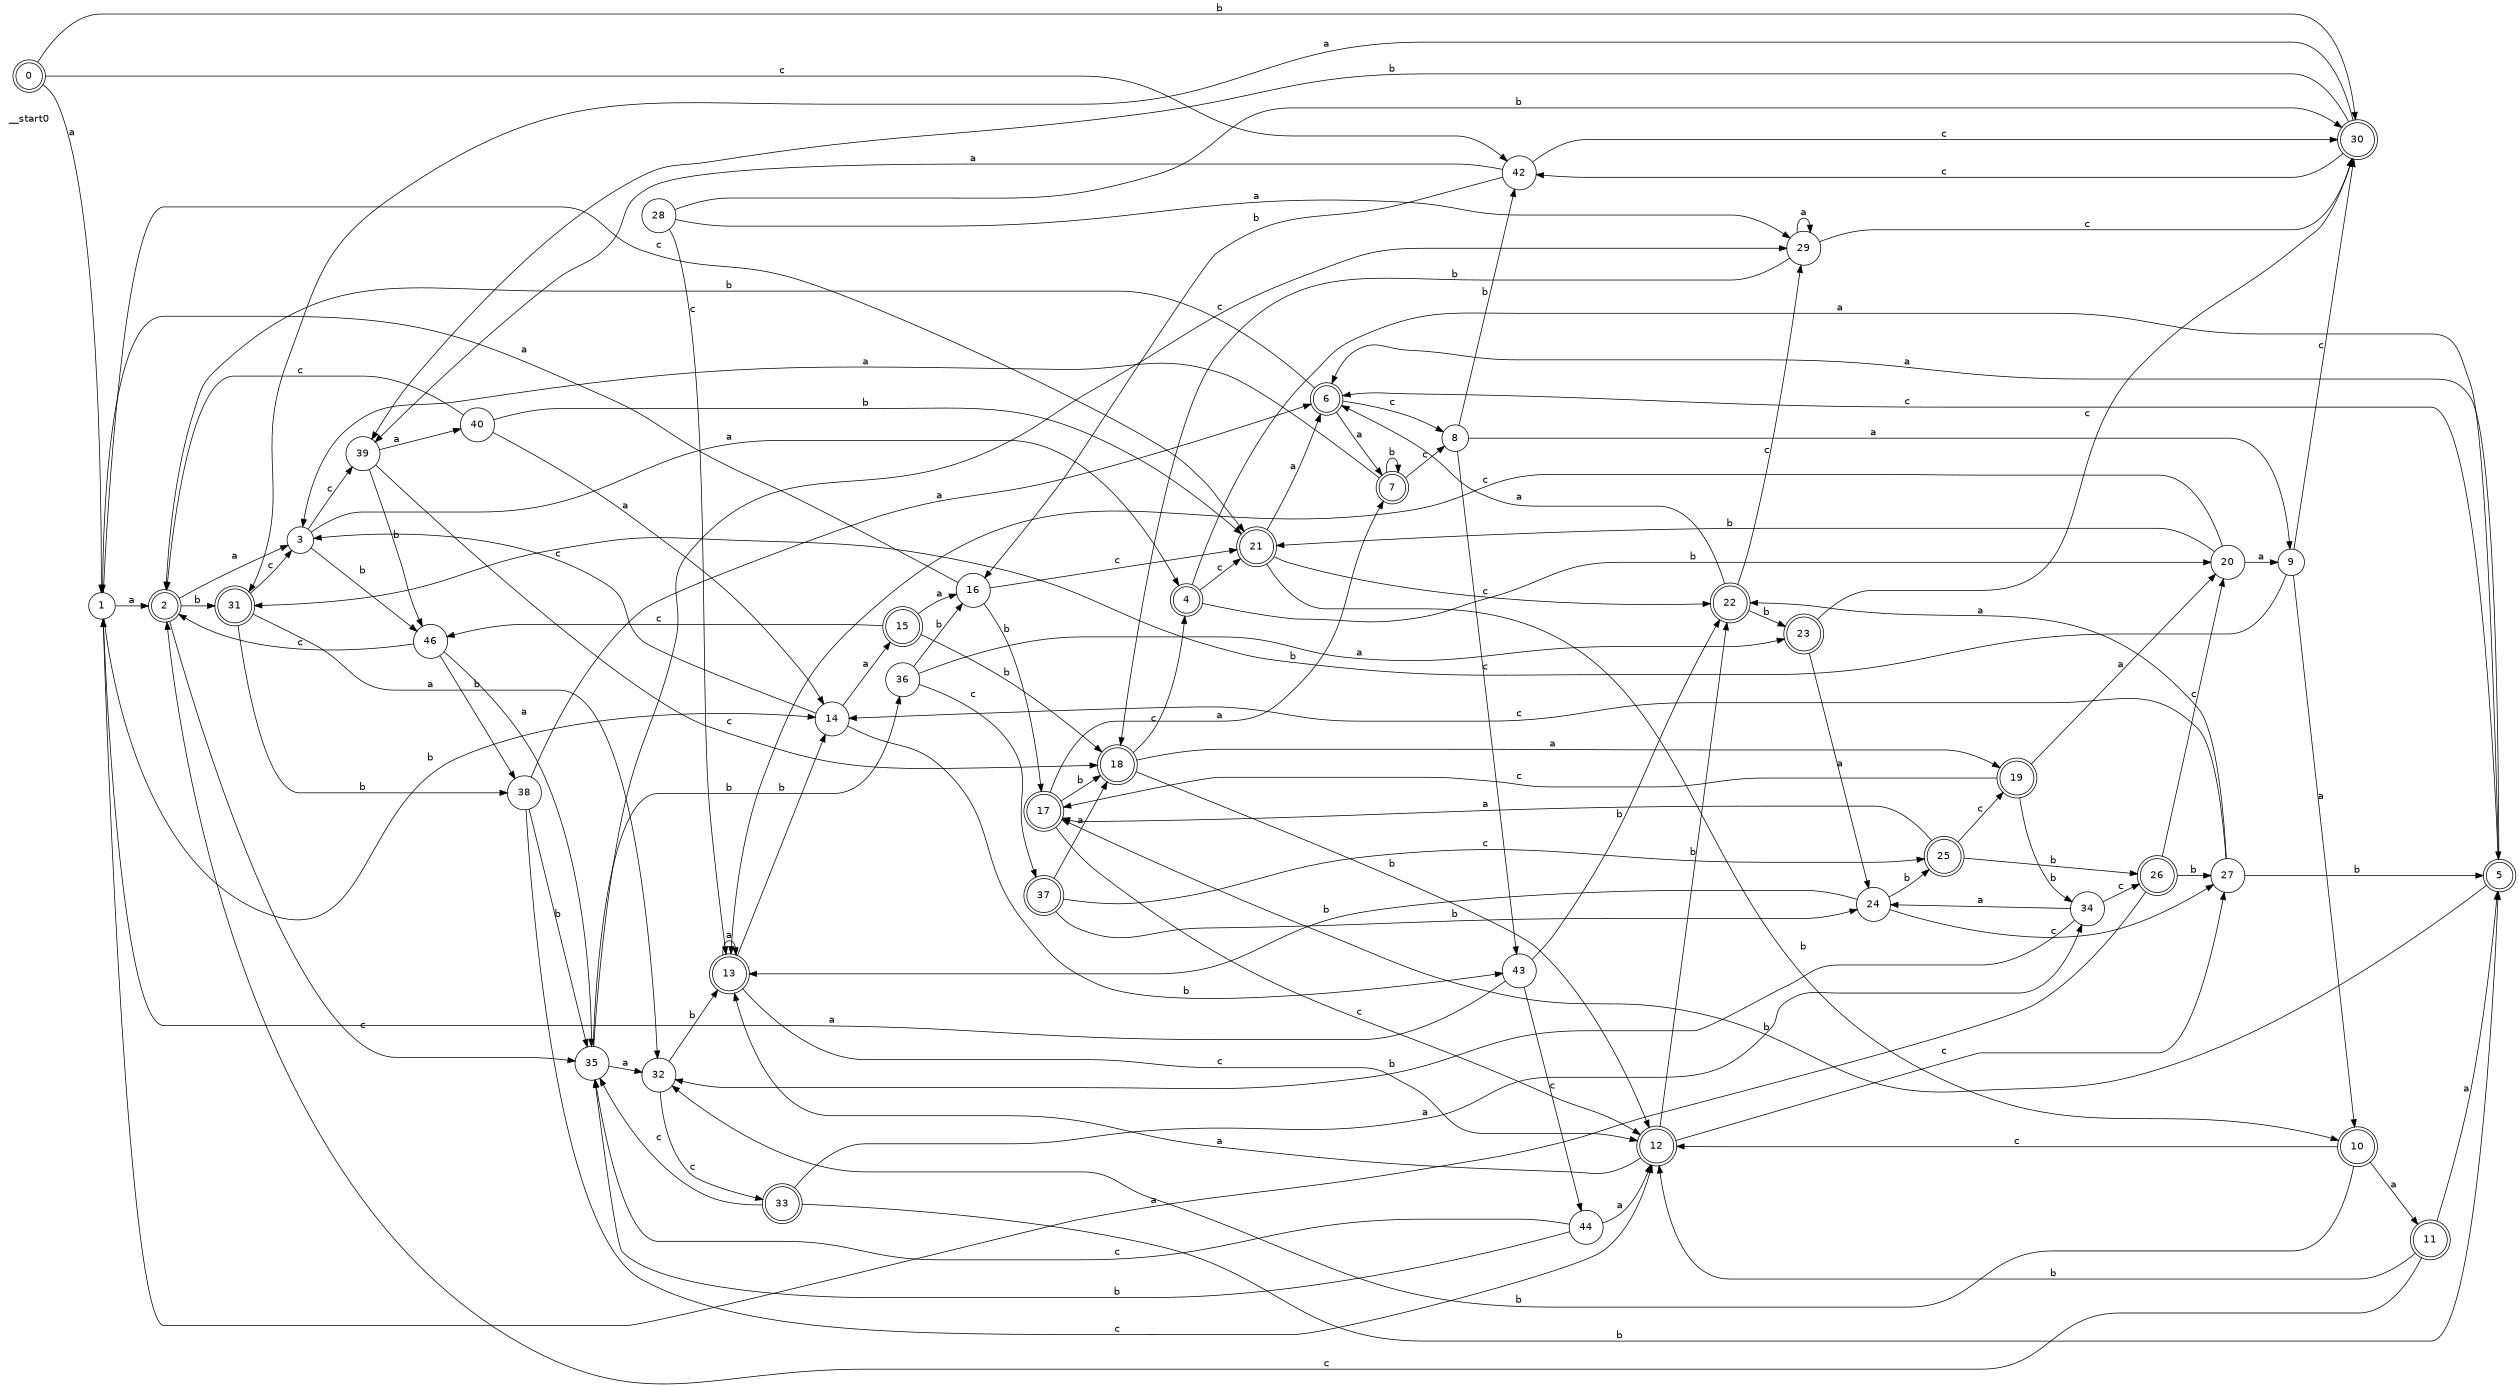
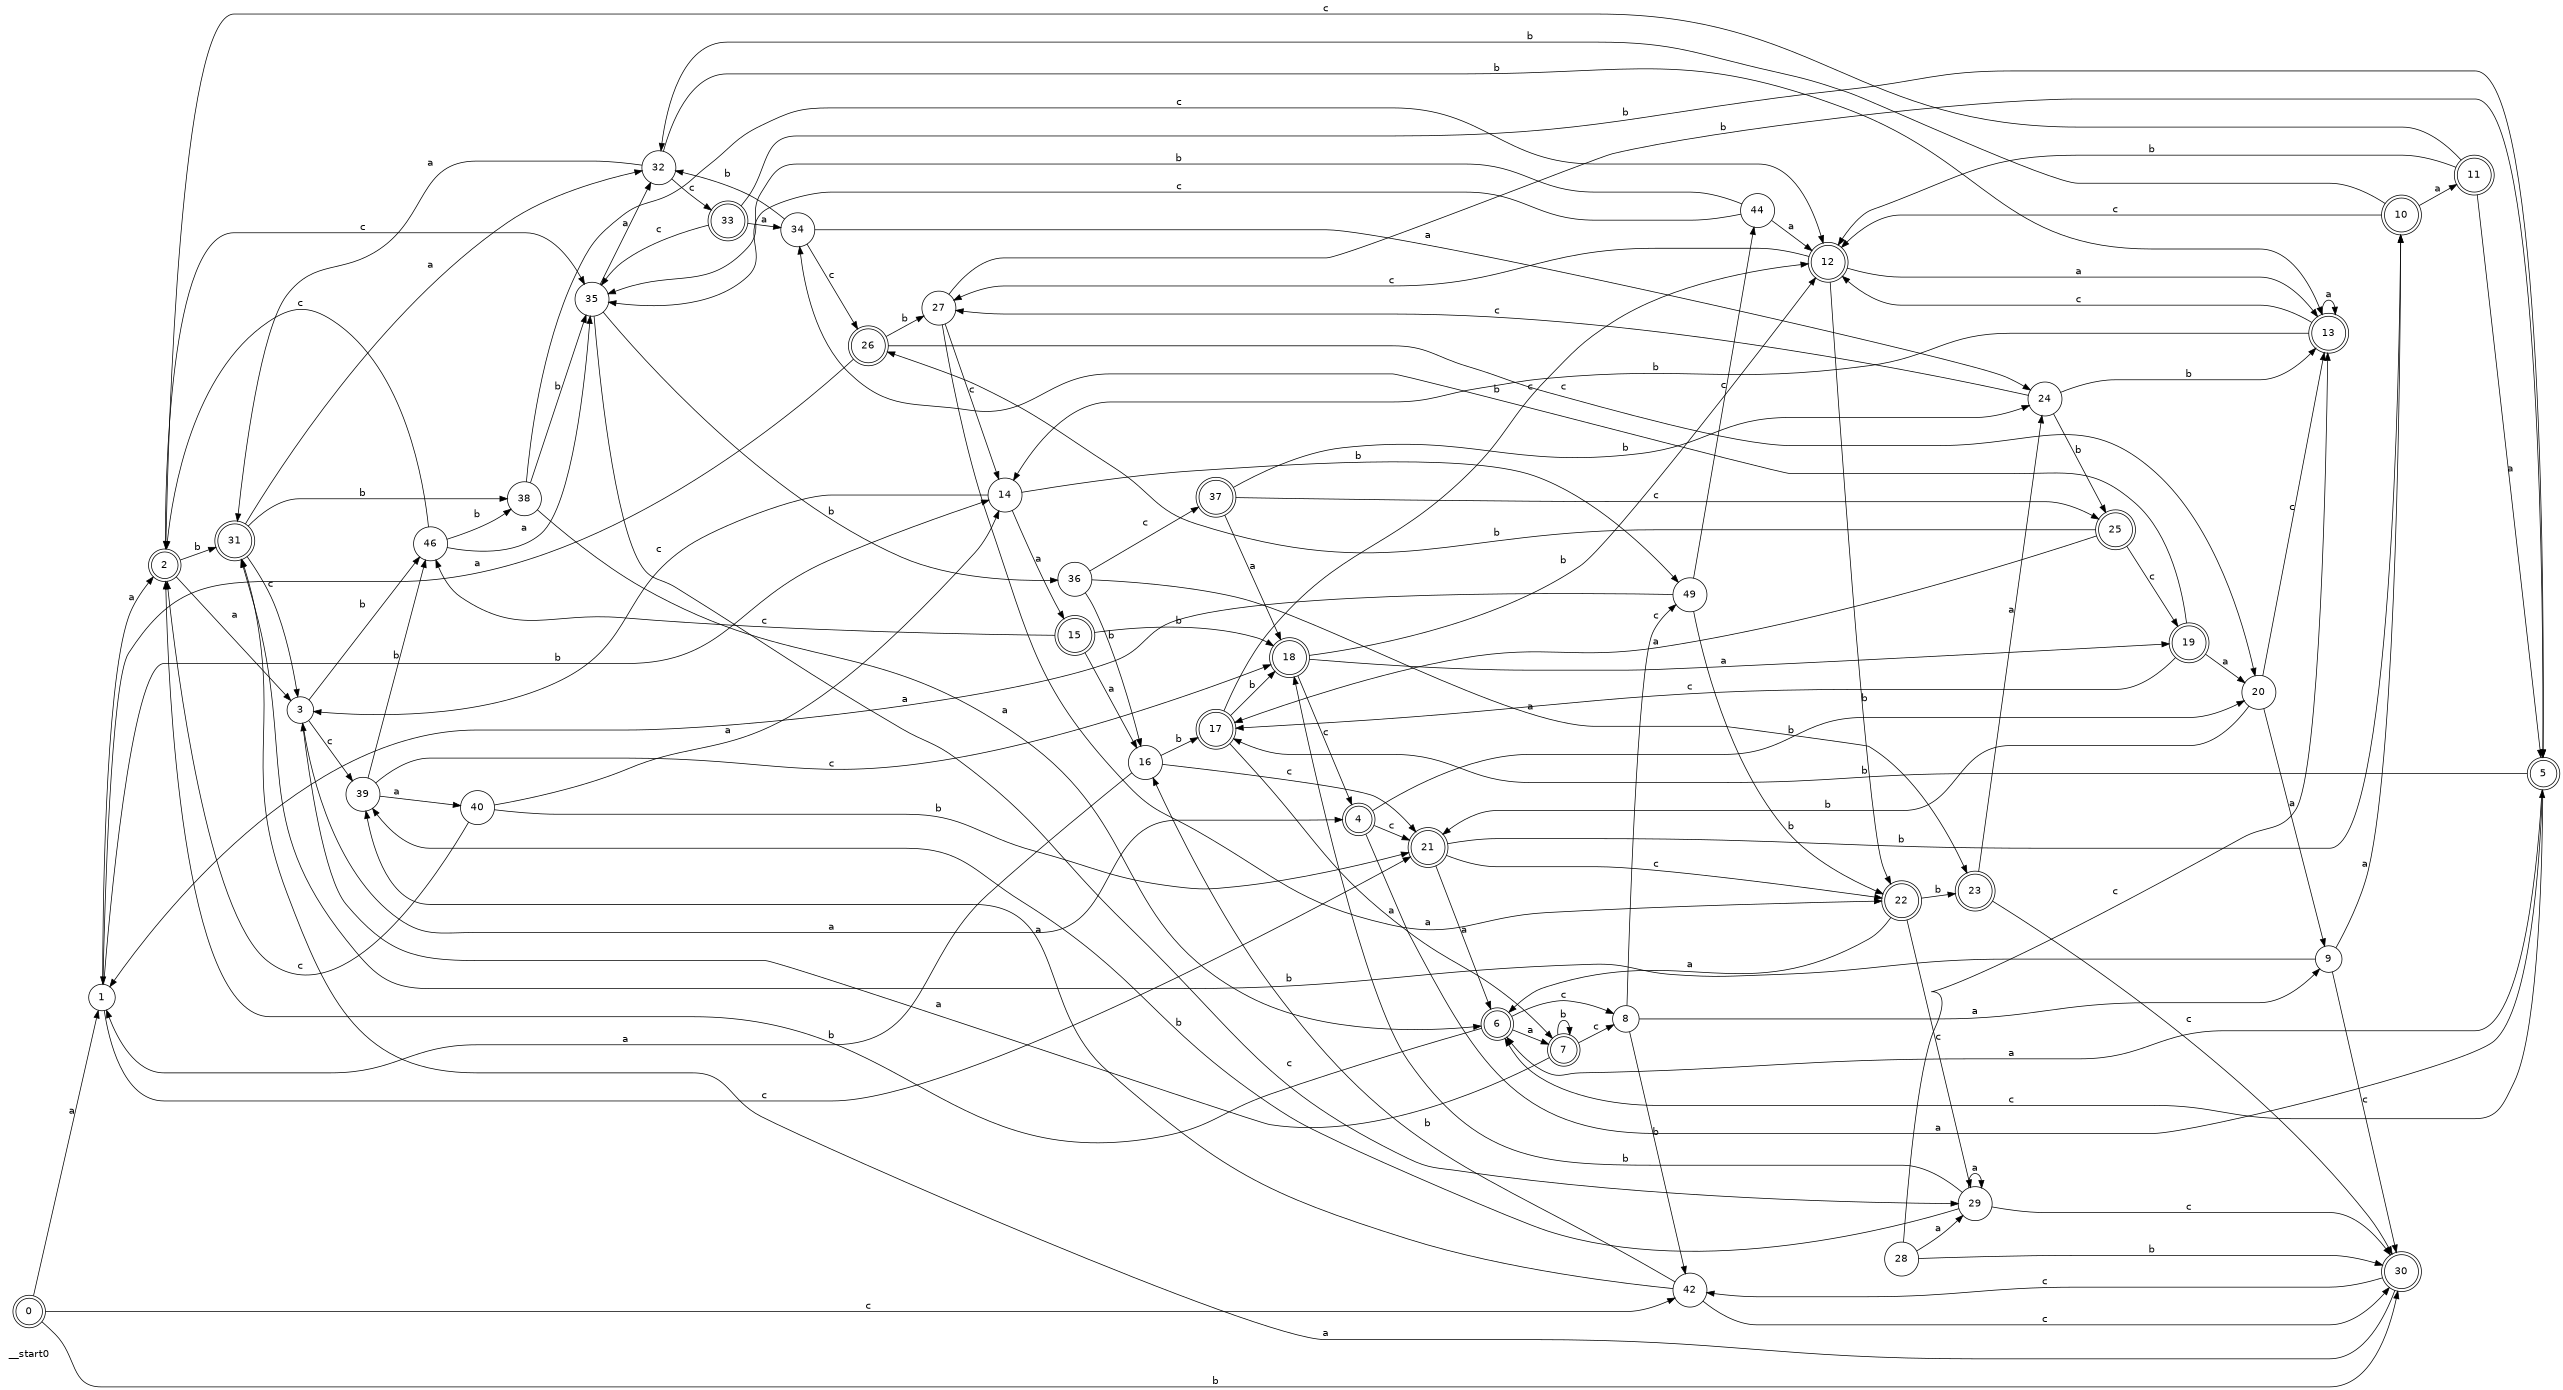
(1315, 82) -> (1166, 1019)
none -> (367, 256)
(1519, 971) -> (1690, 595)
